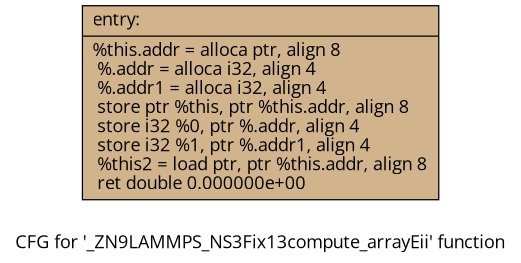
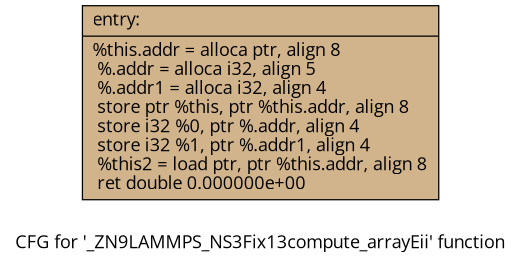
(205, 70) -> (205, 70)
